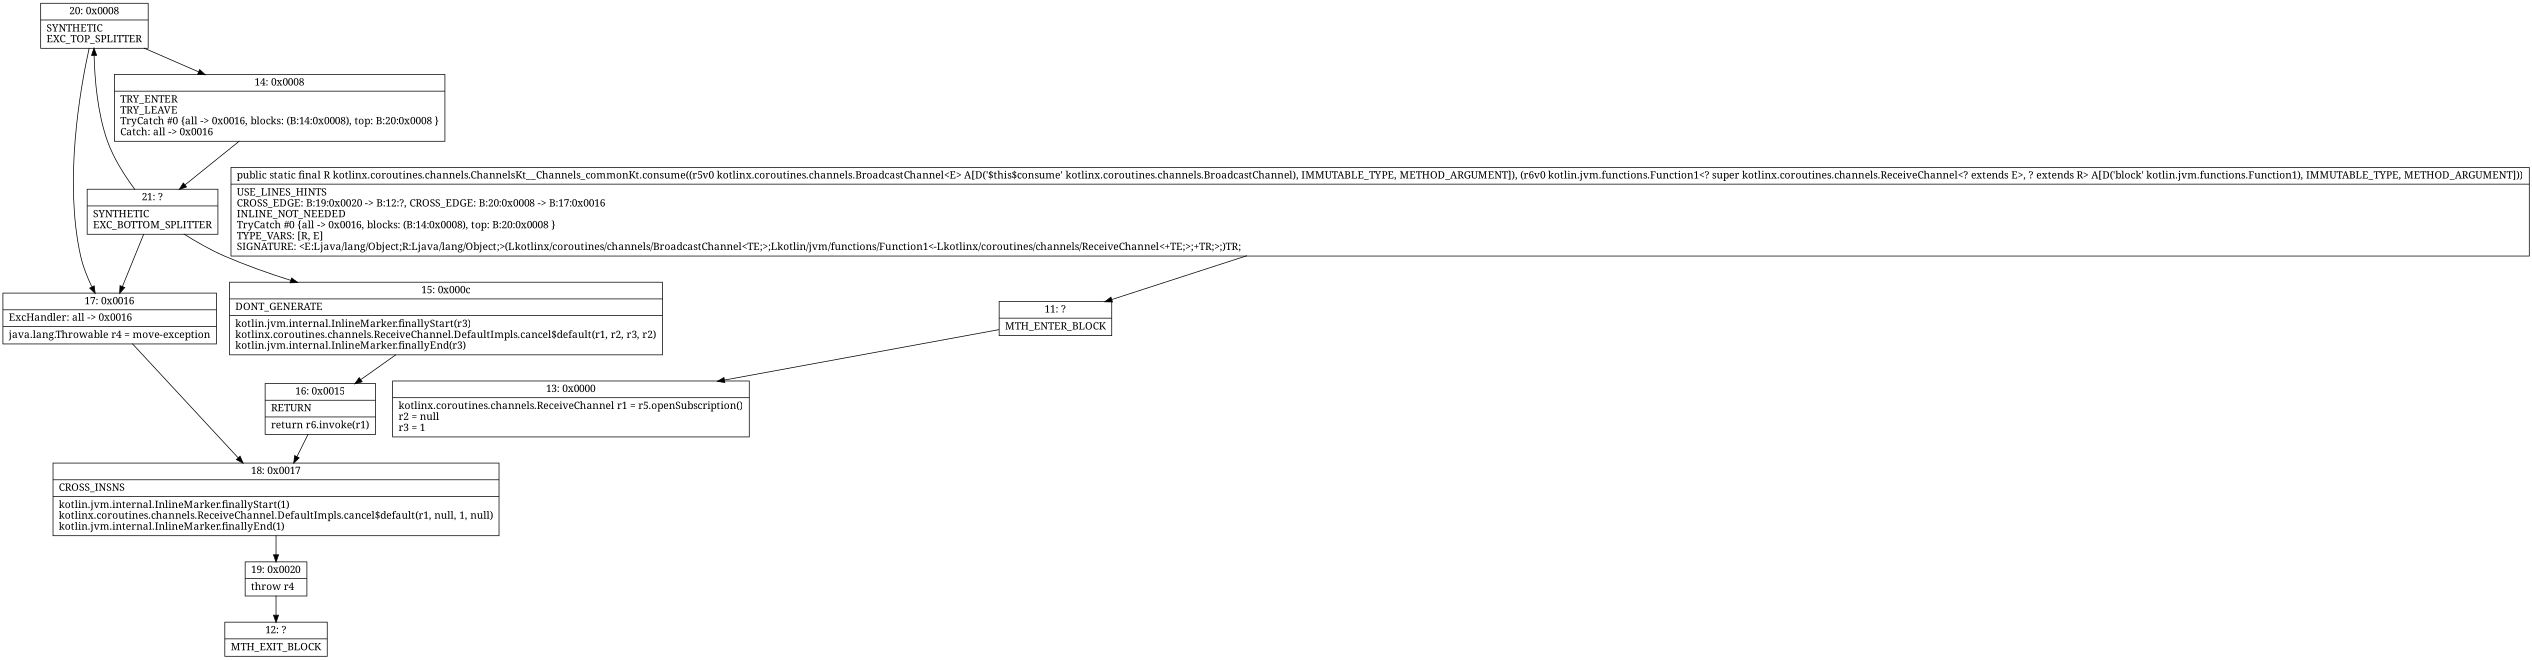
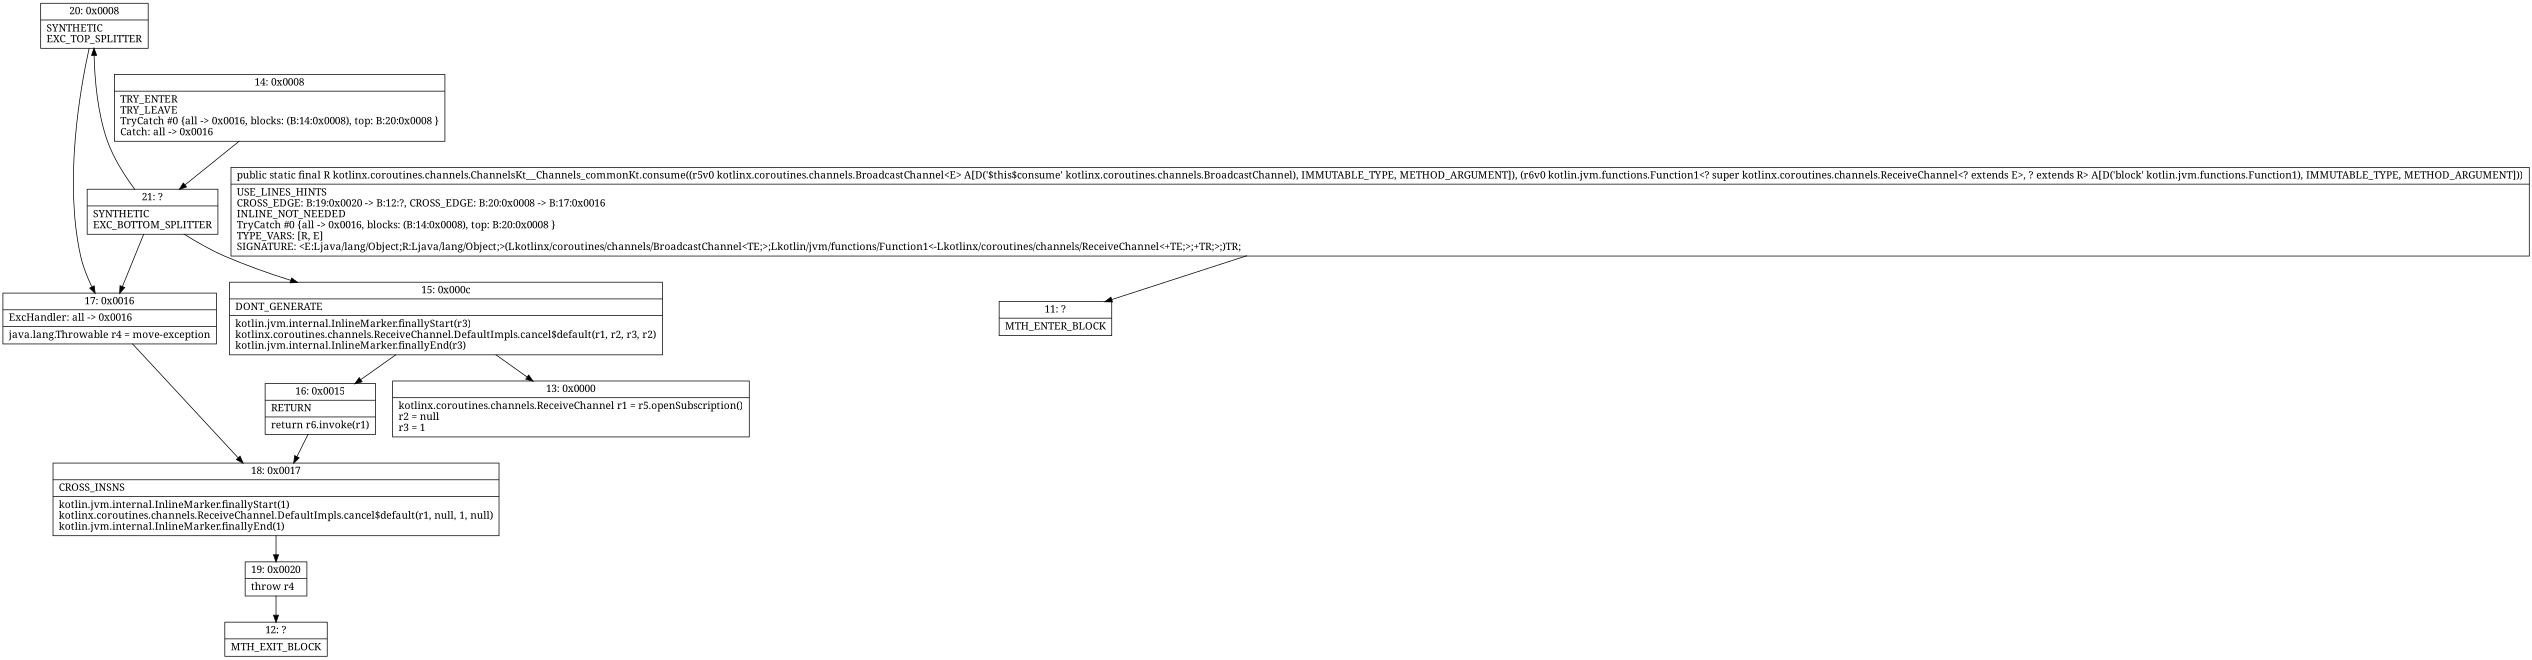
(171, 60) -> none
(862, 355) -> (511, 366)
